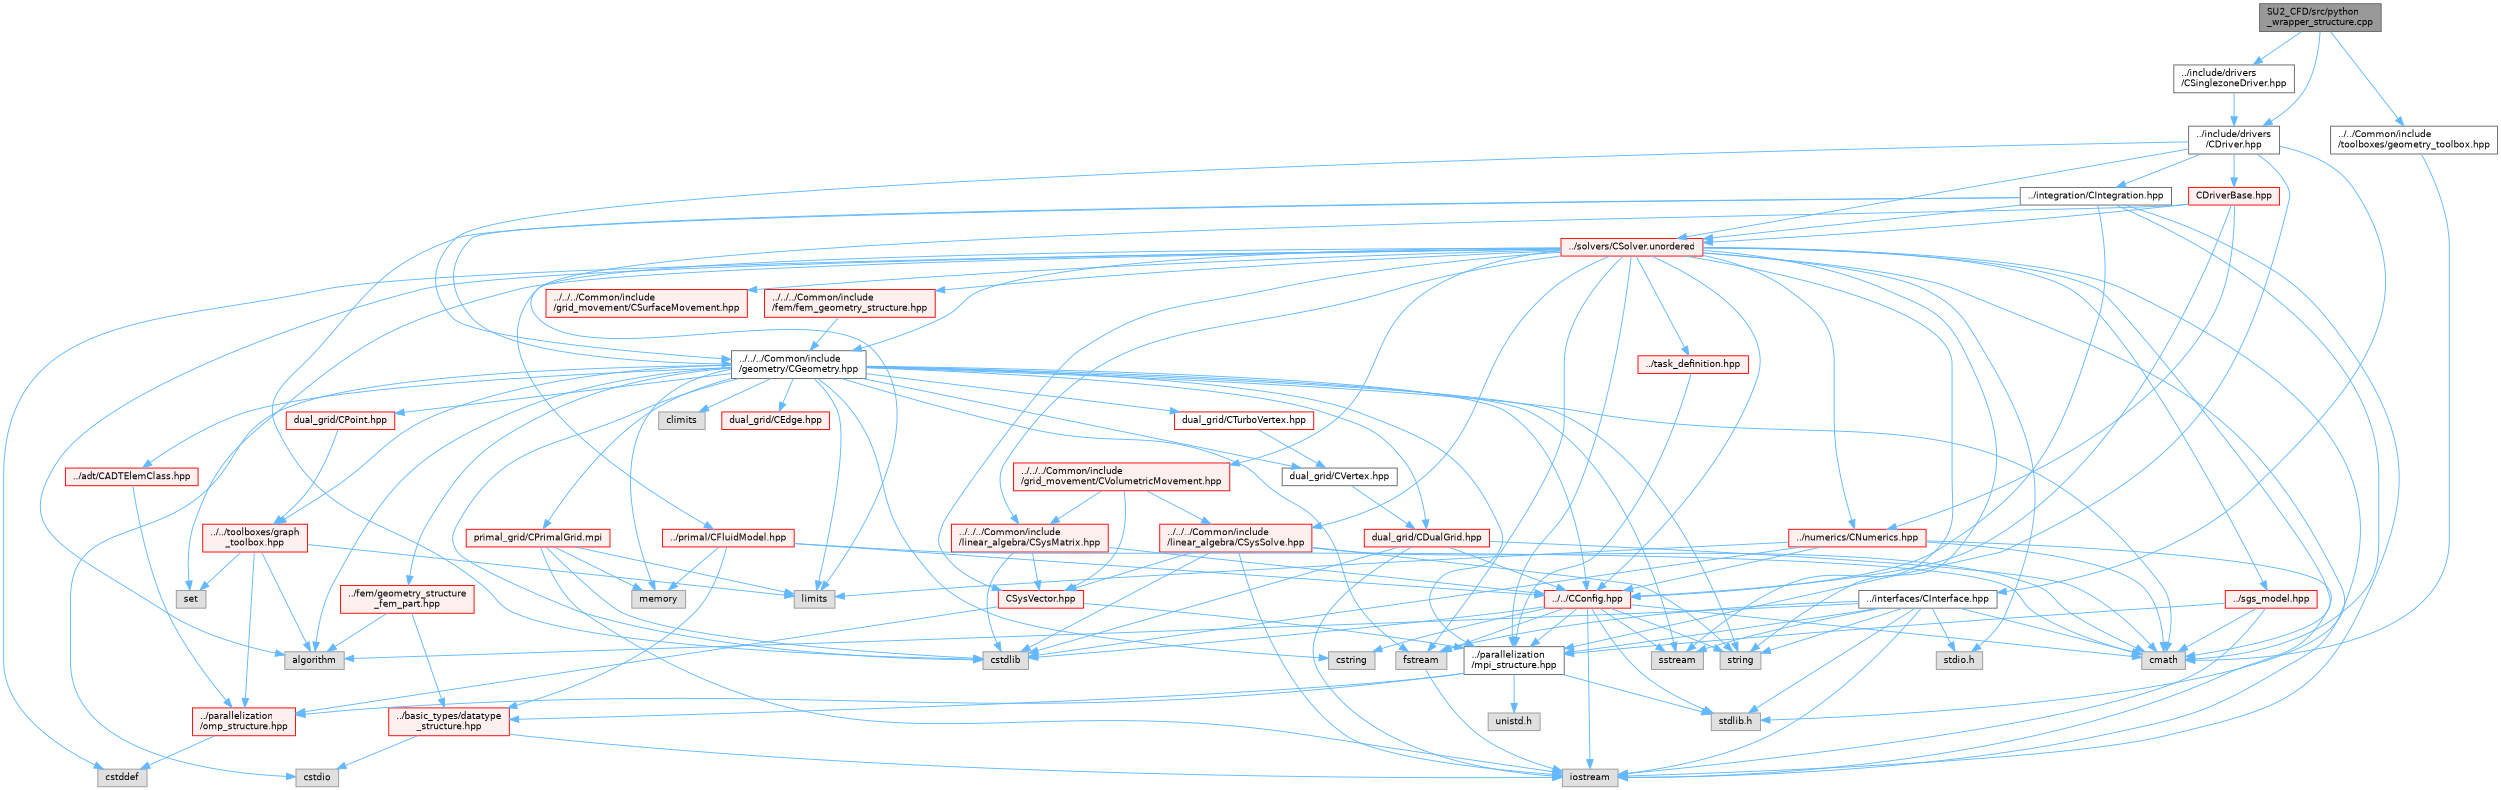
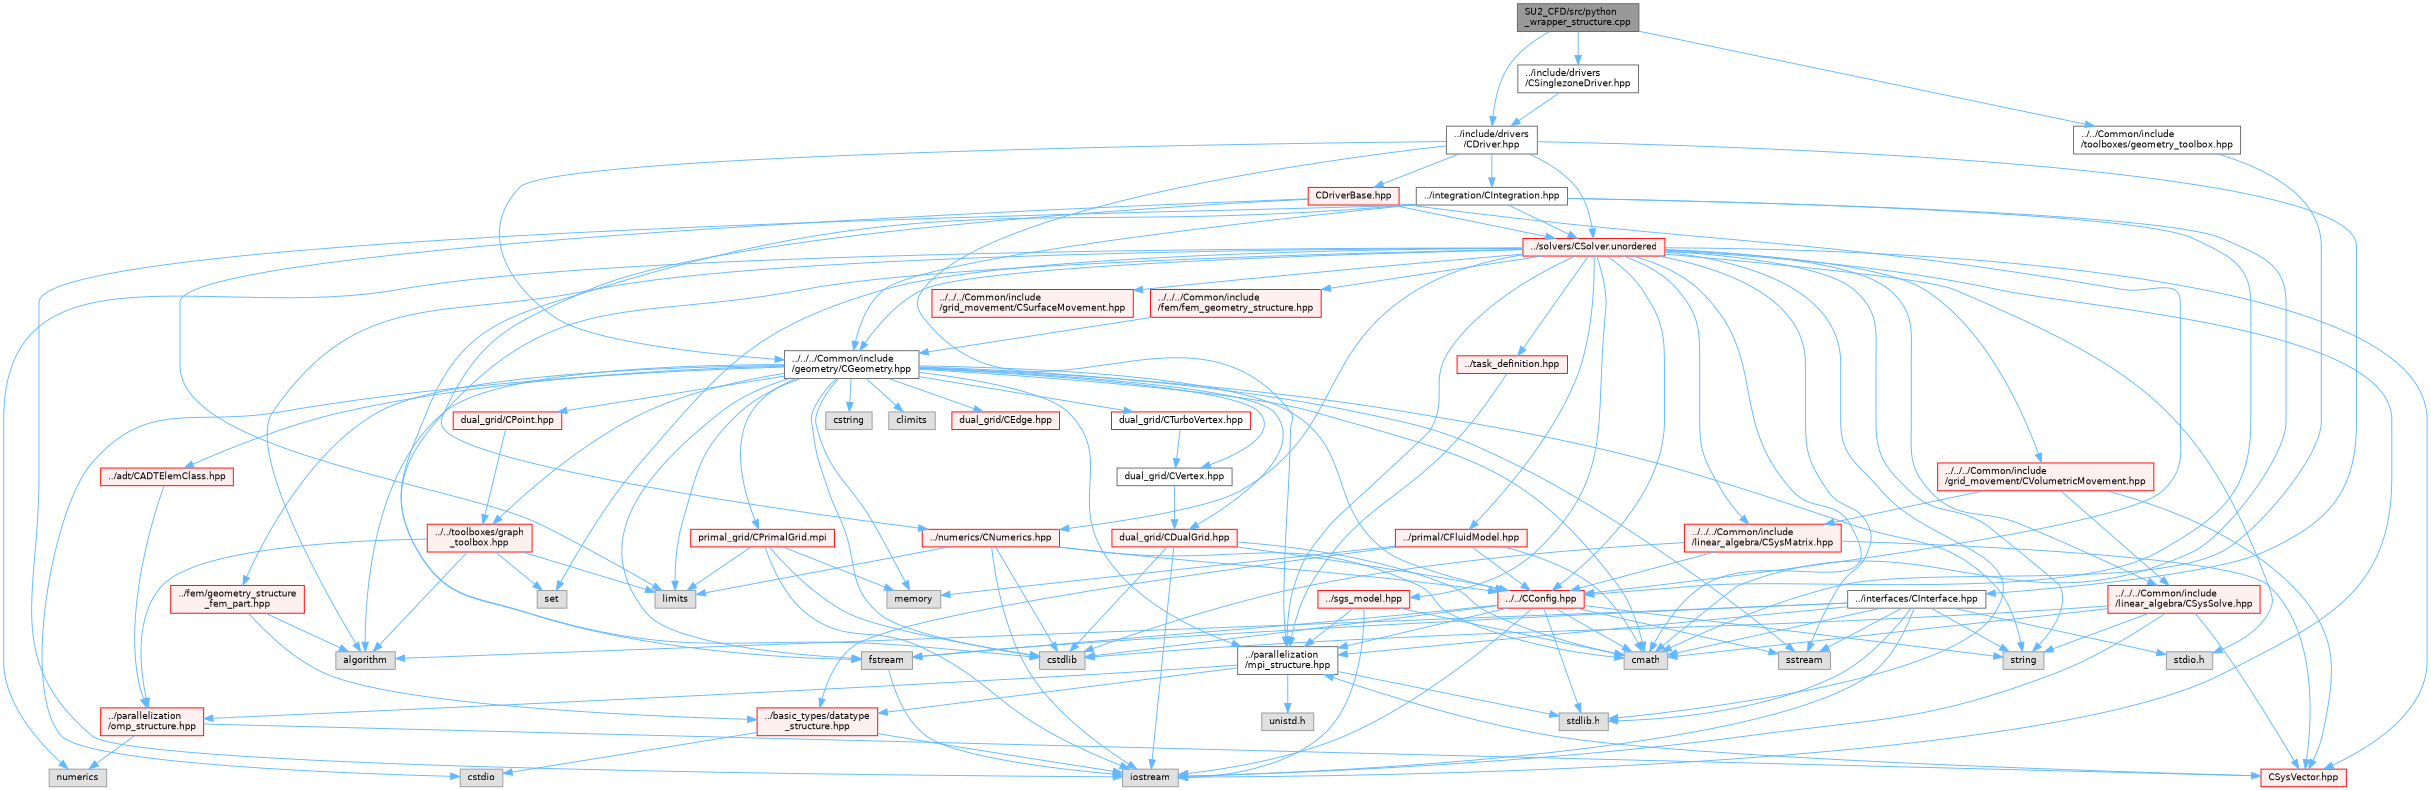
(1464, 627) -> none
(652, 659) -> (1227, 750)
(122, 778) -> (78, 778)
